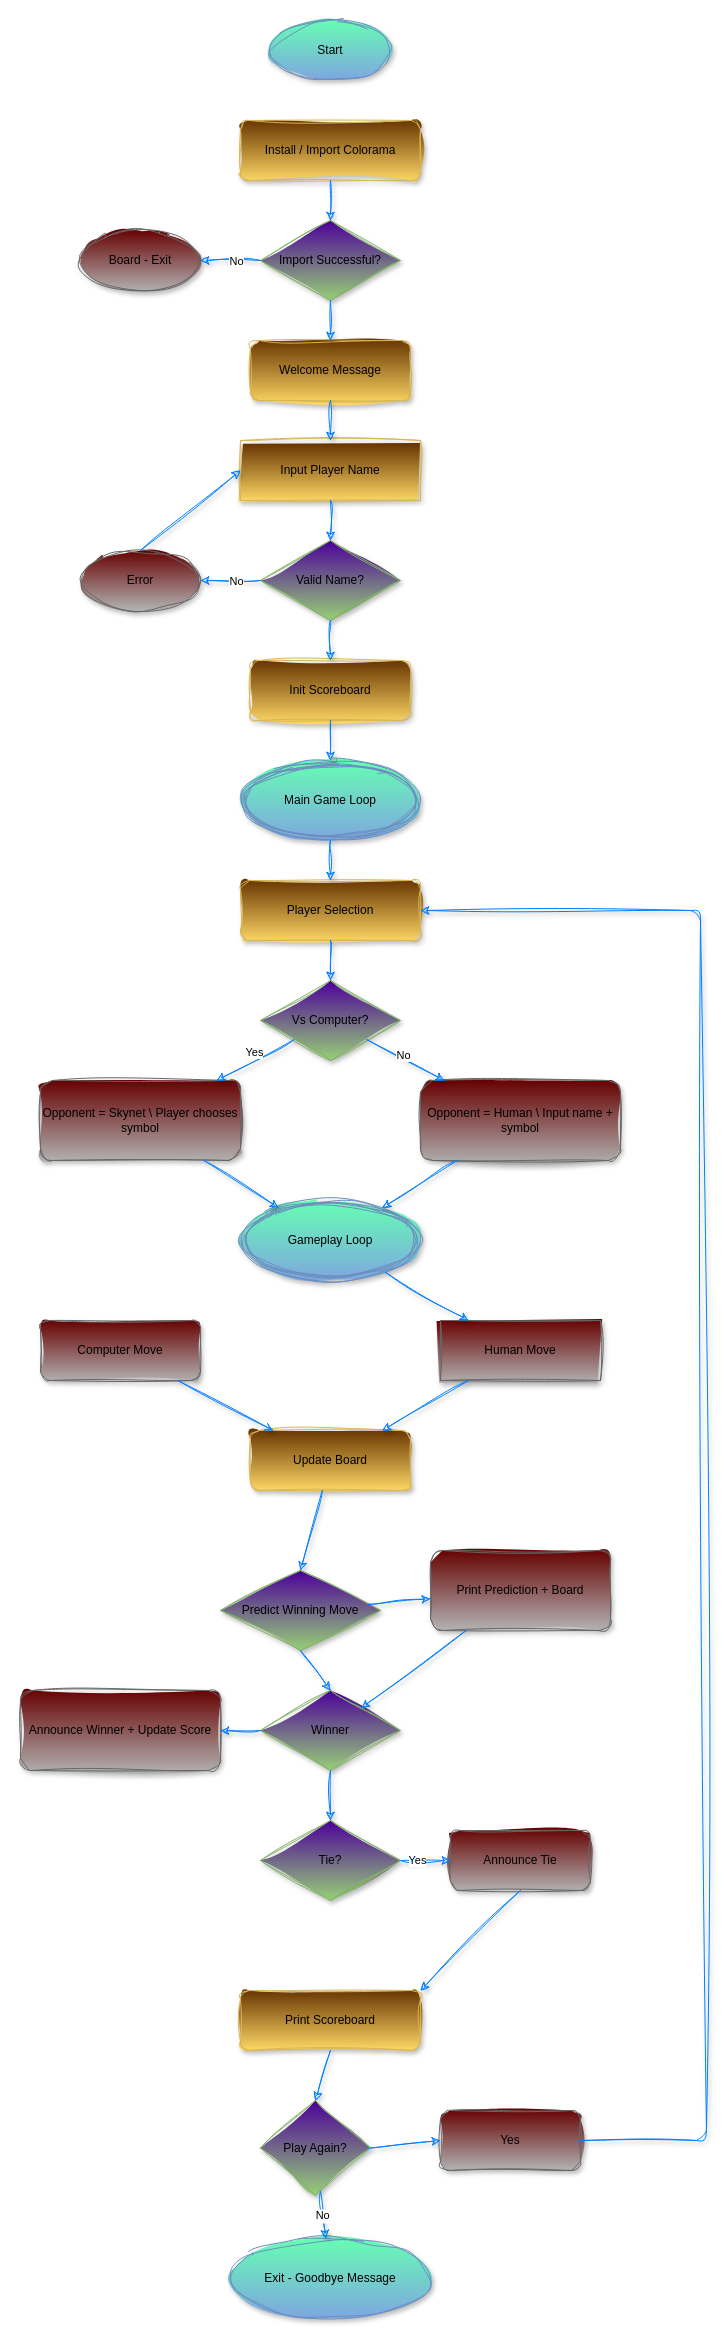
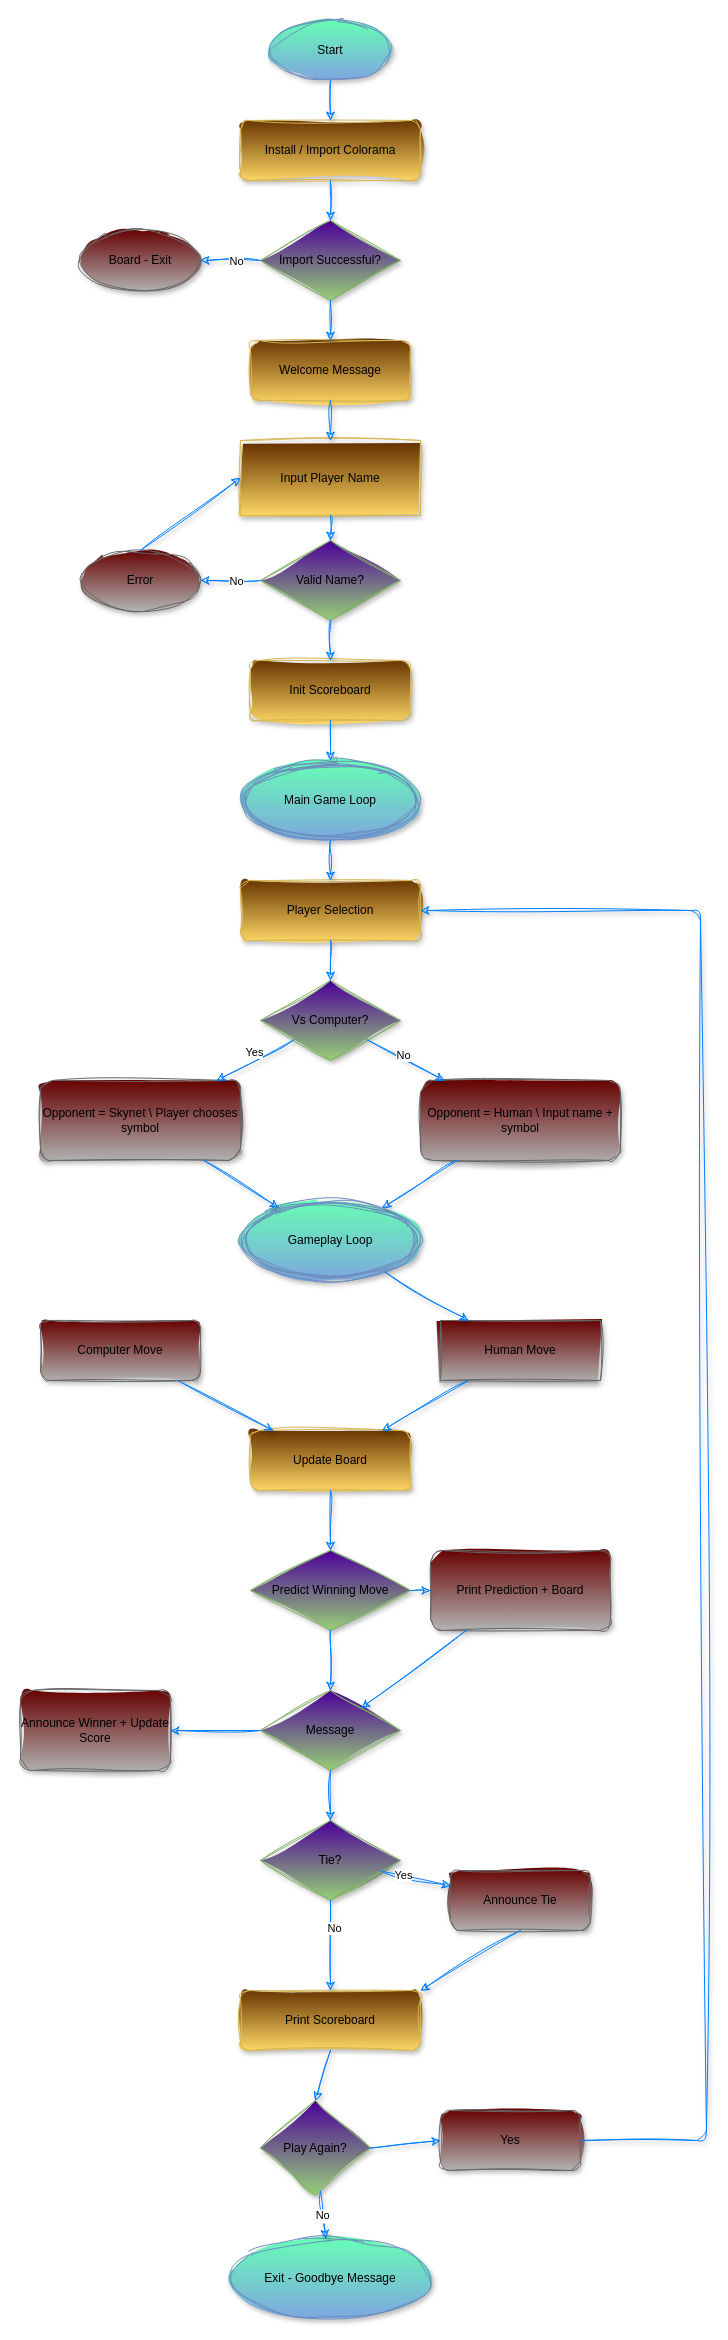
none -> (331, 98)
(331, 471) -> (331, 478)
(301, 1611) -> (331, 1591)
(121, 1731) -> (96, 1731)
(331, 1731) -> (331, 1731)
(521, 1861) -> (521, 1901)
none -> (331, 1943)
